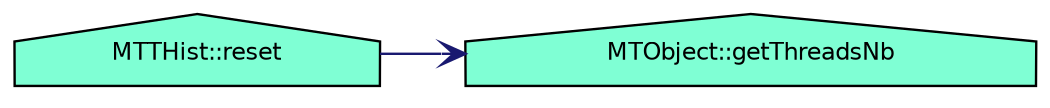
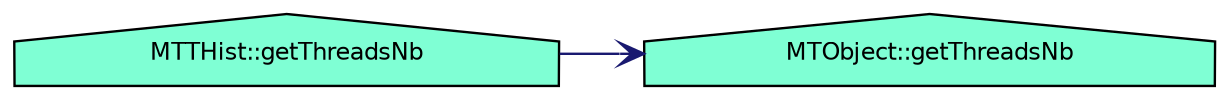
(197, 54) -> (287, 54)
